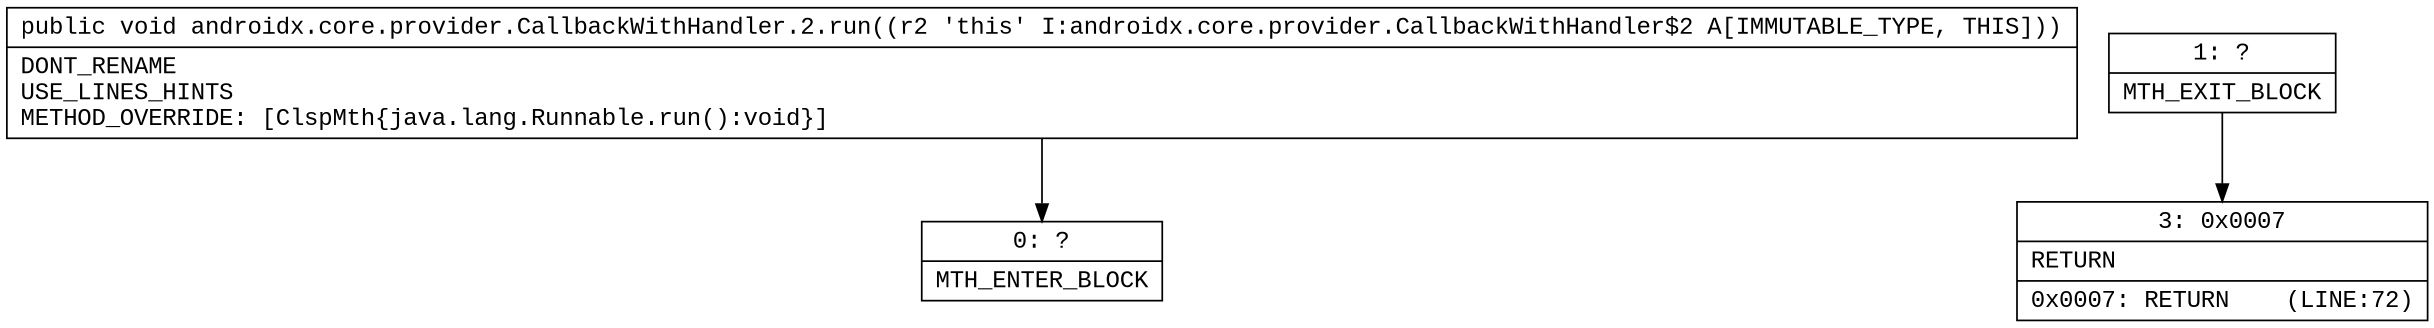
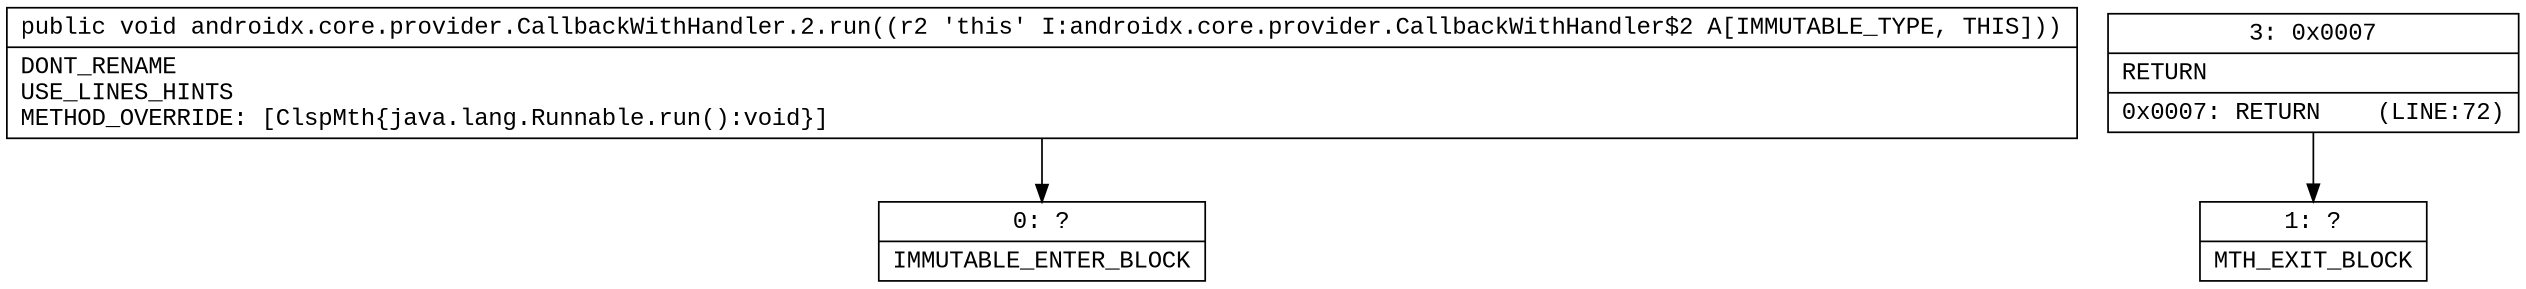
(2222, 148) -> (2313, 158)
(1042, 280) -> (1042, 260)
